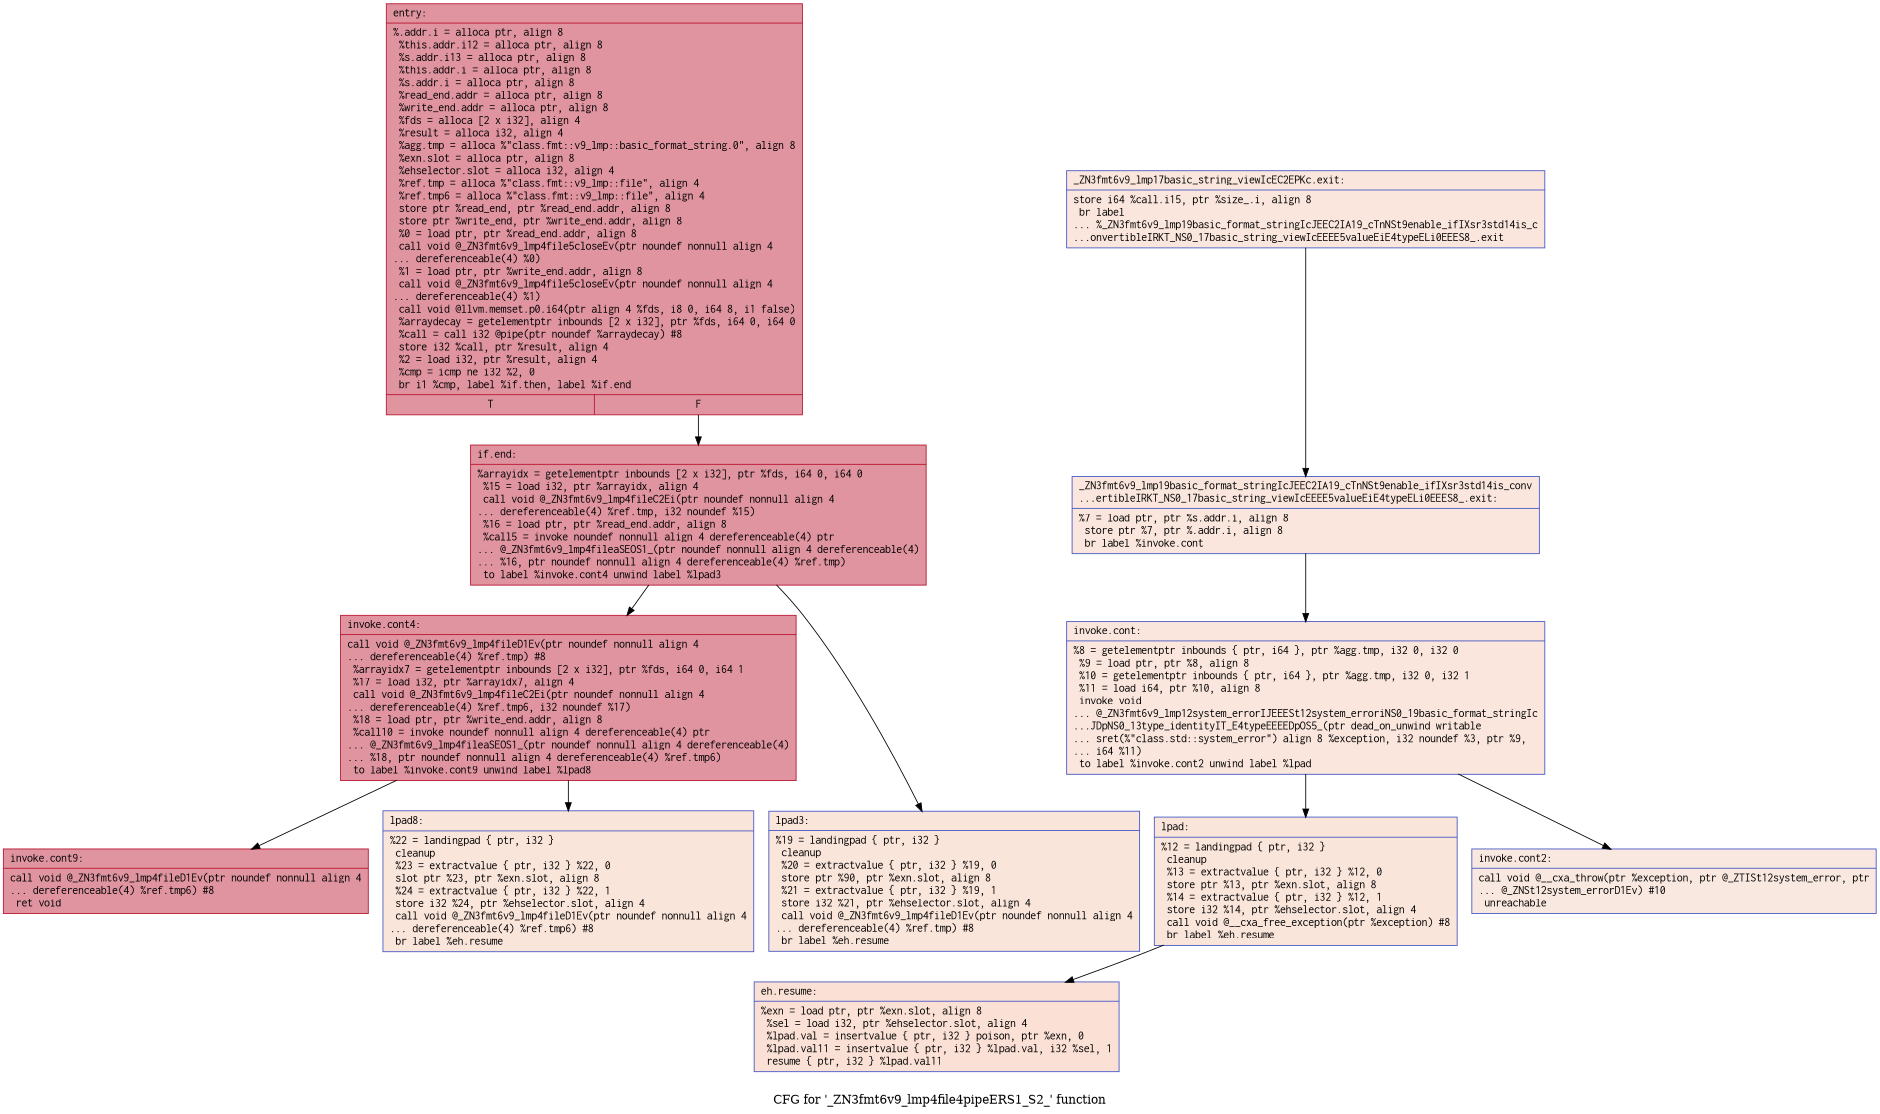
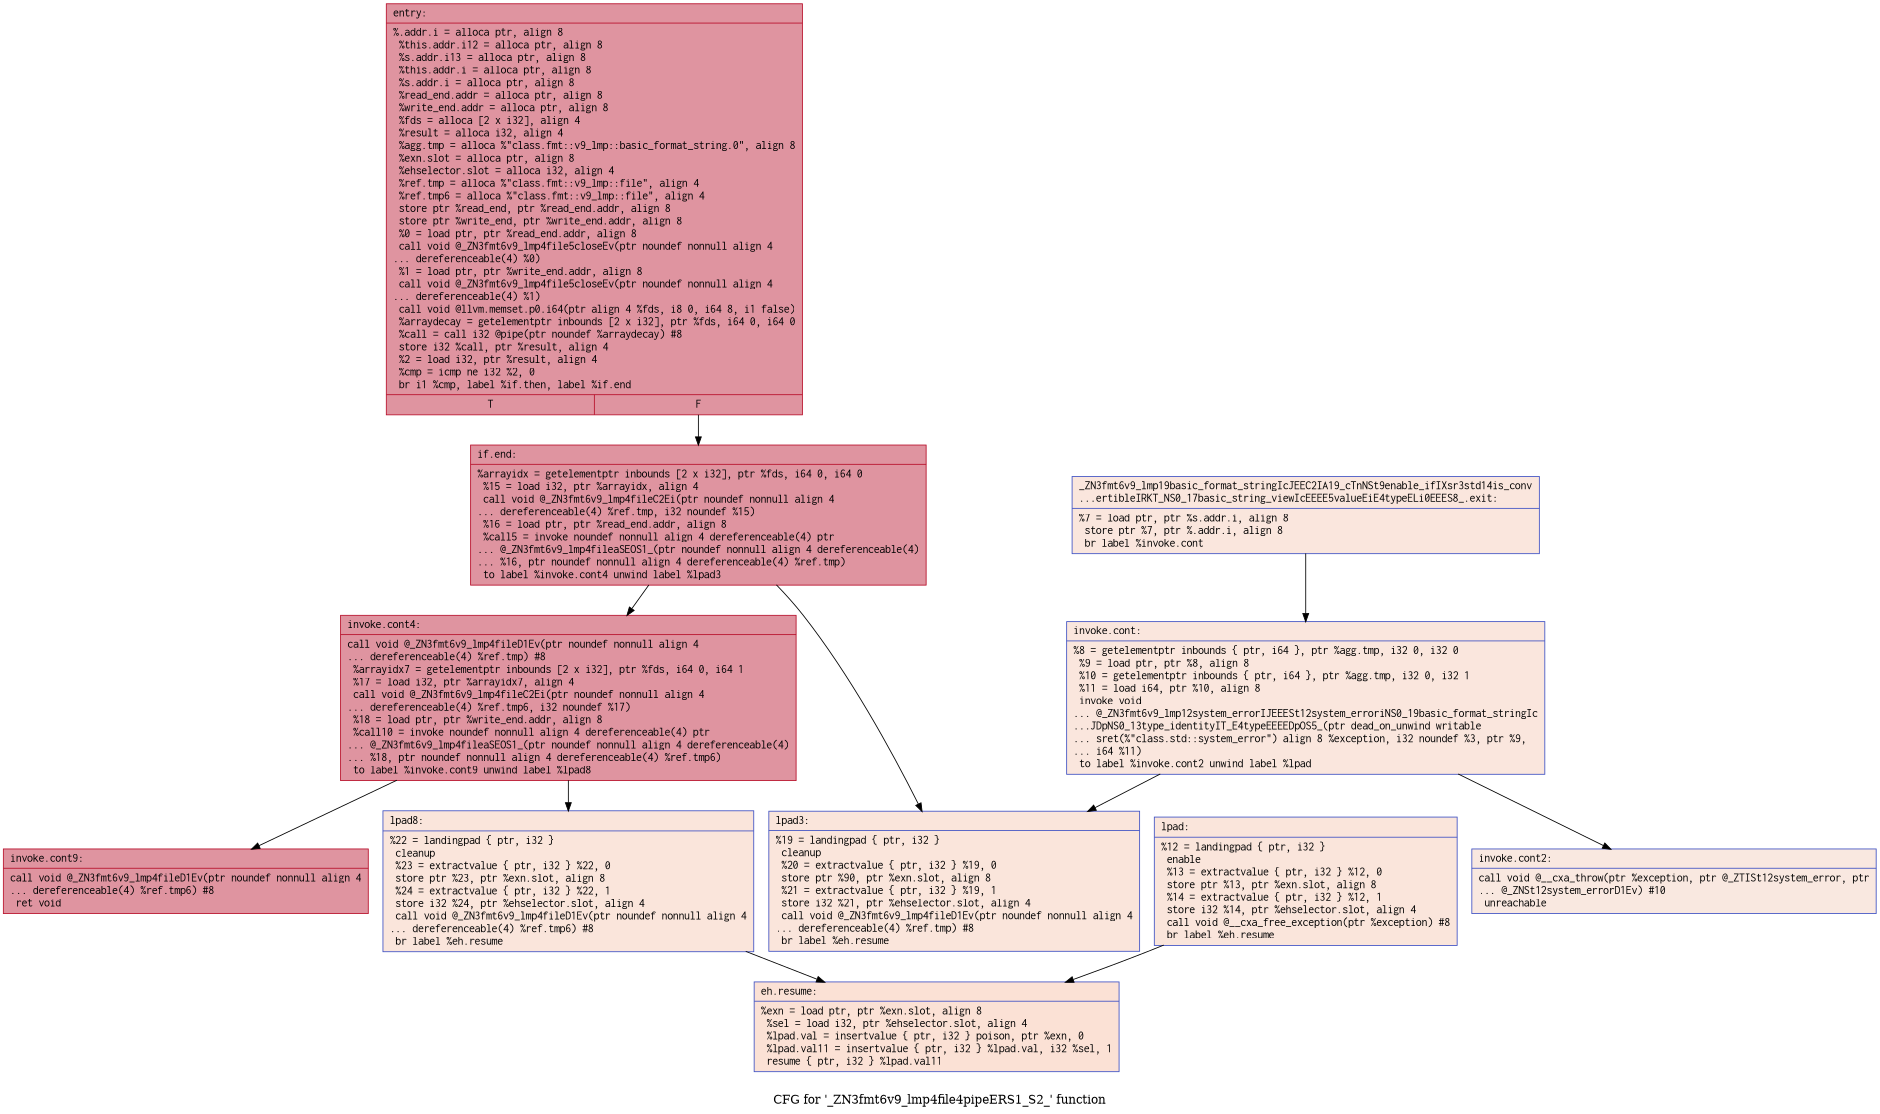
(1306, 209) -> none
(1306, 791) -> (1128, 791)
(1184, 859) -> (1181, 859)
(495, 878) -> (497, 878)
none -> (781, 965)
